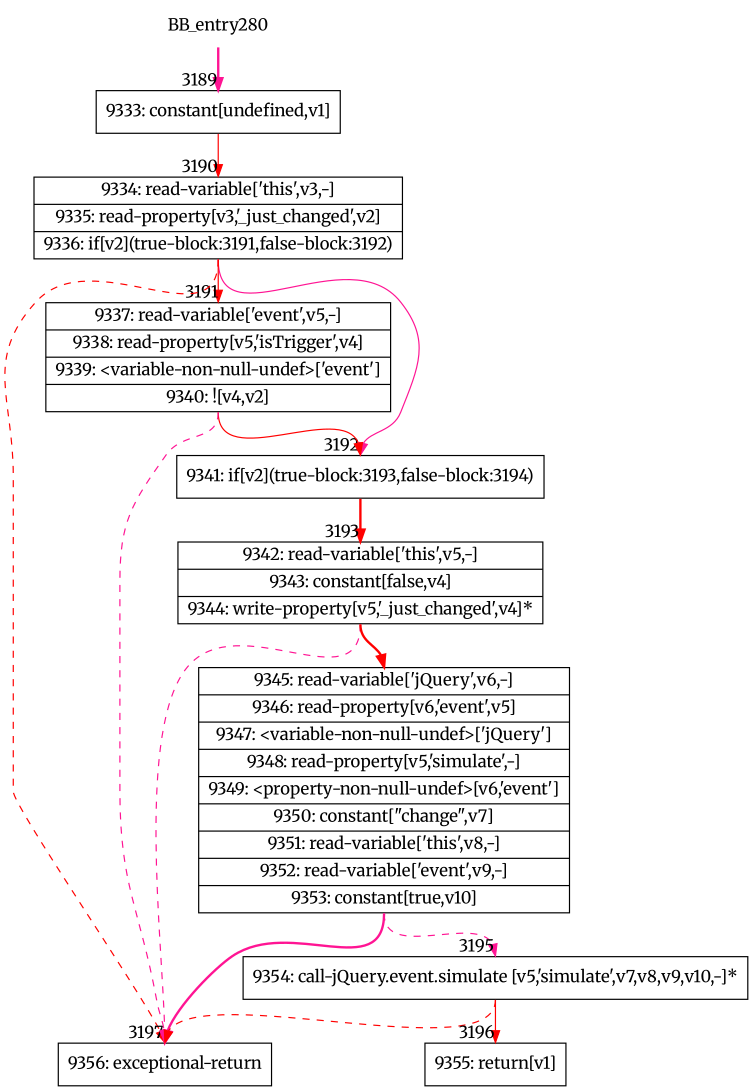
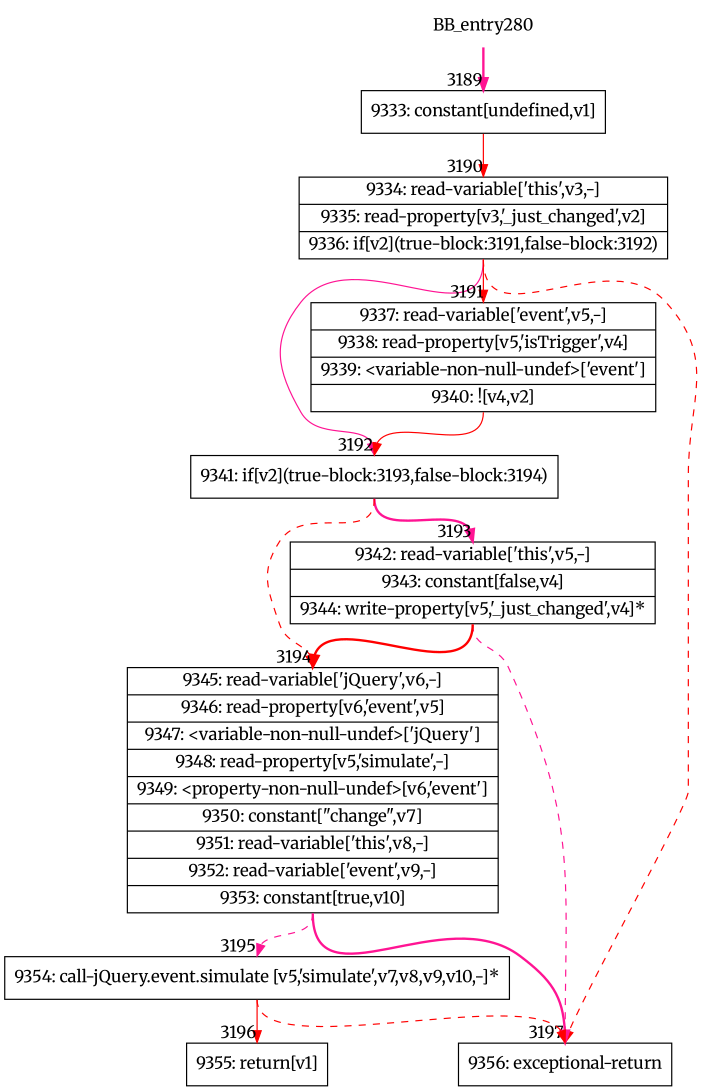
(360, 514) -> (418, 520)
none -> (275, 549)
(120, 704) -> none
